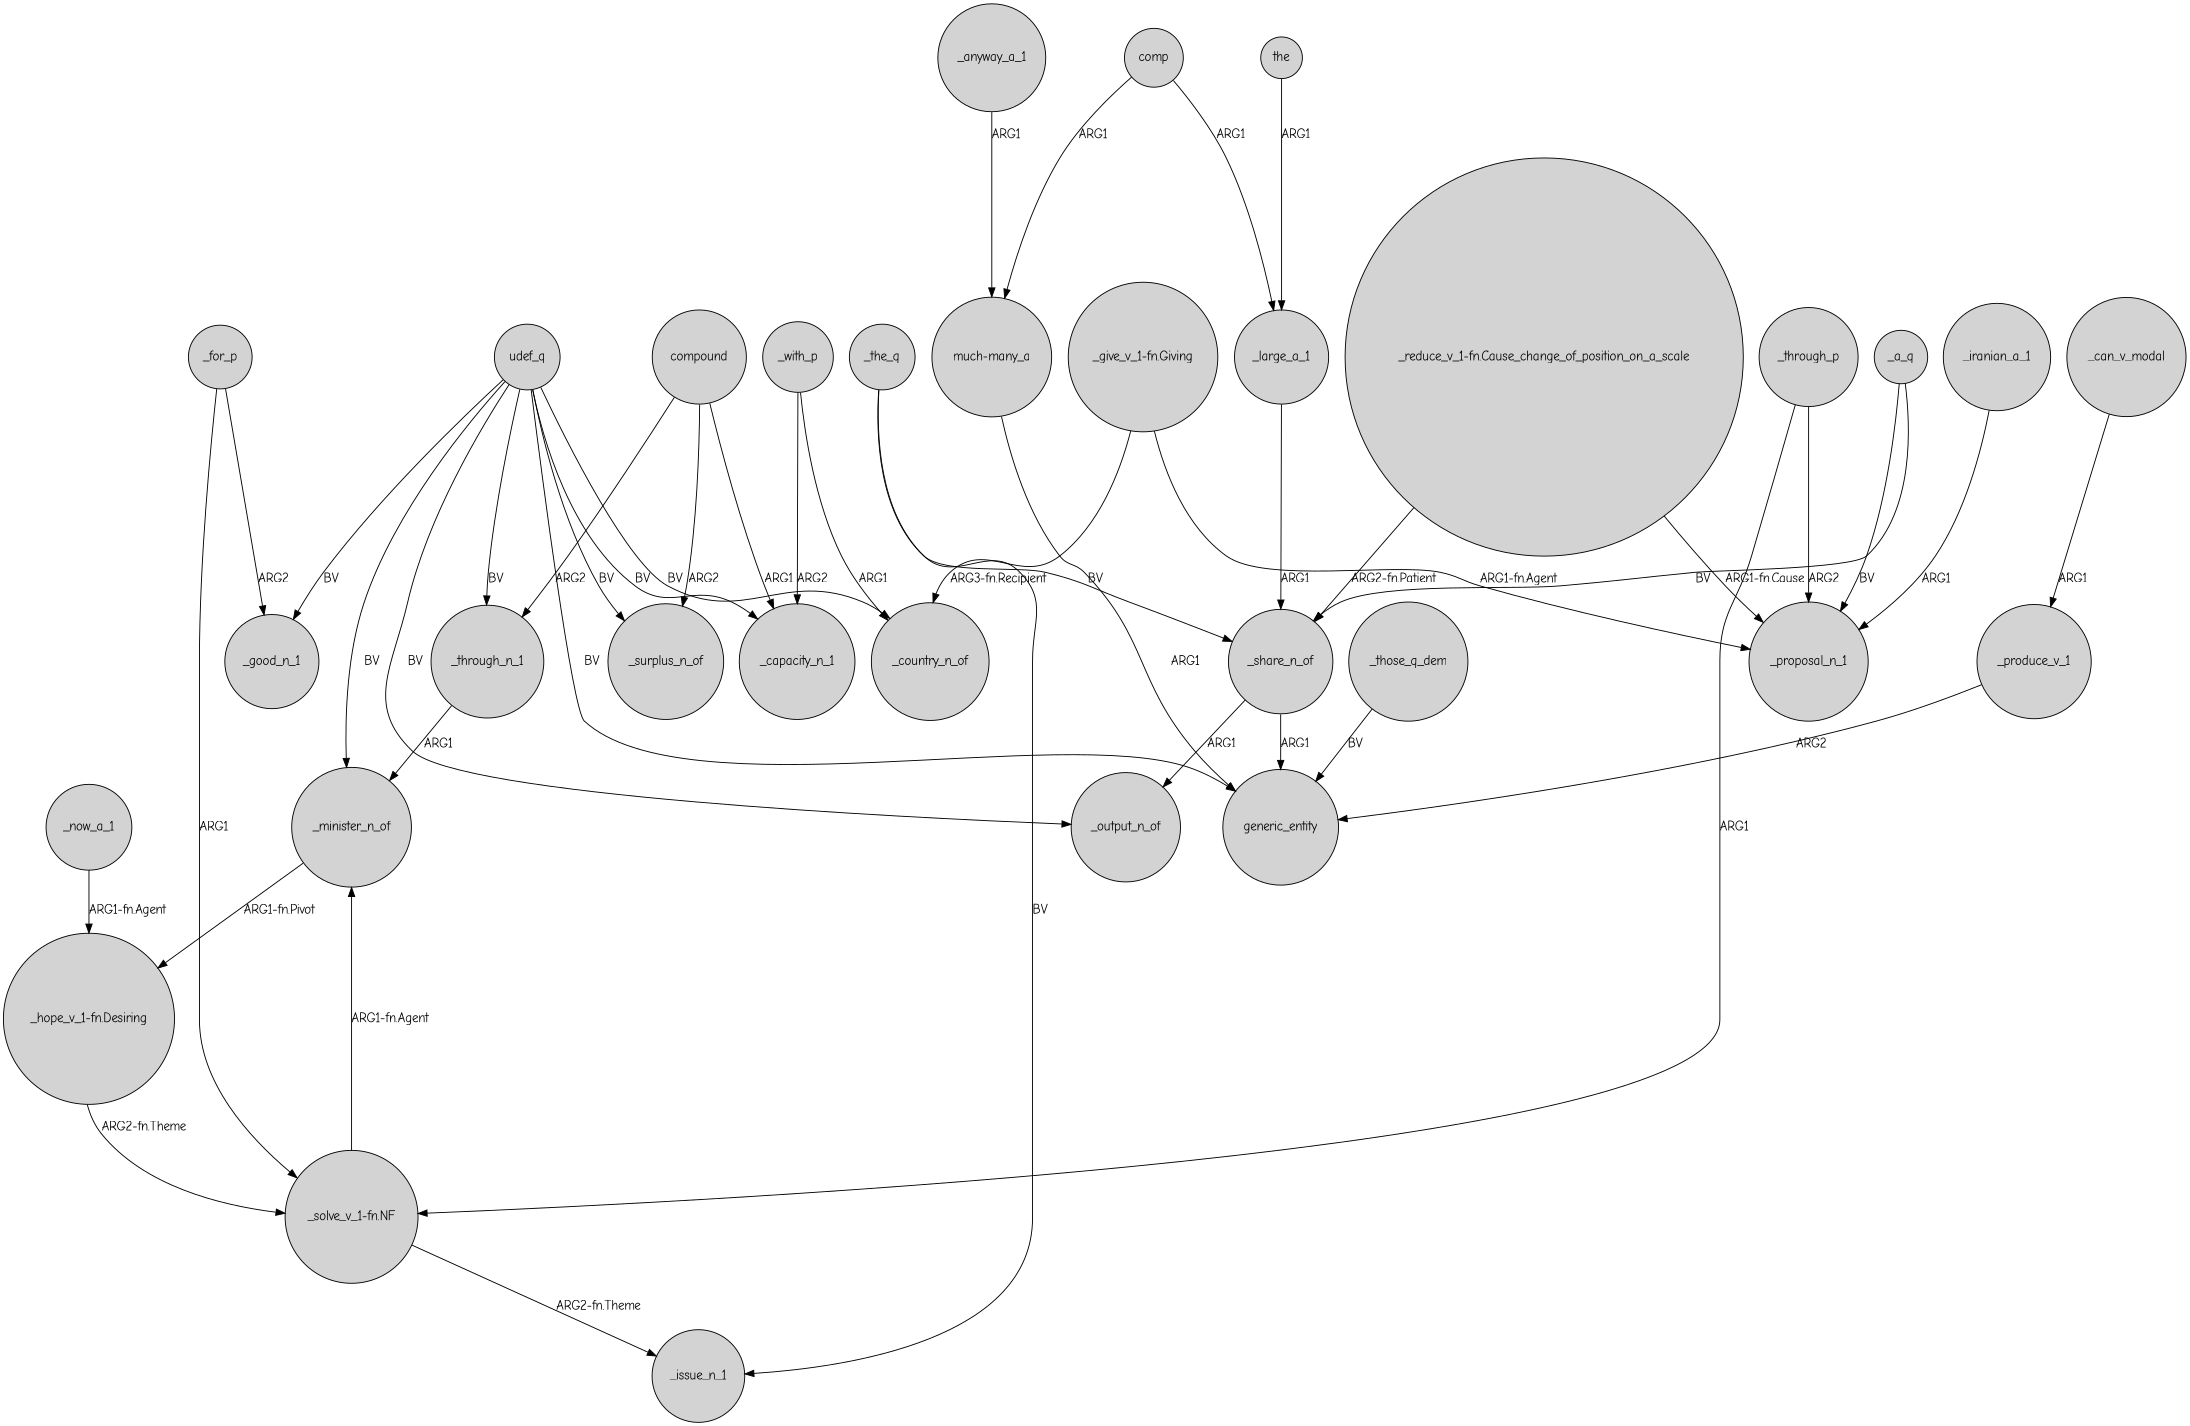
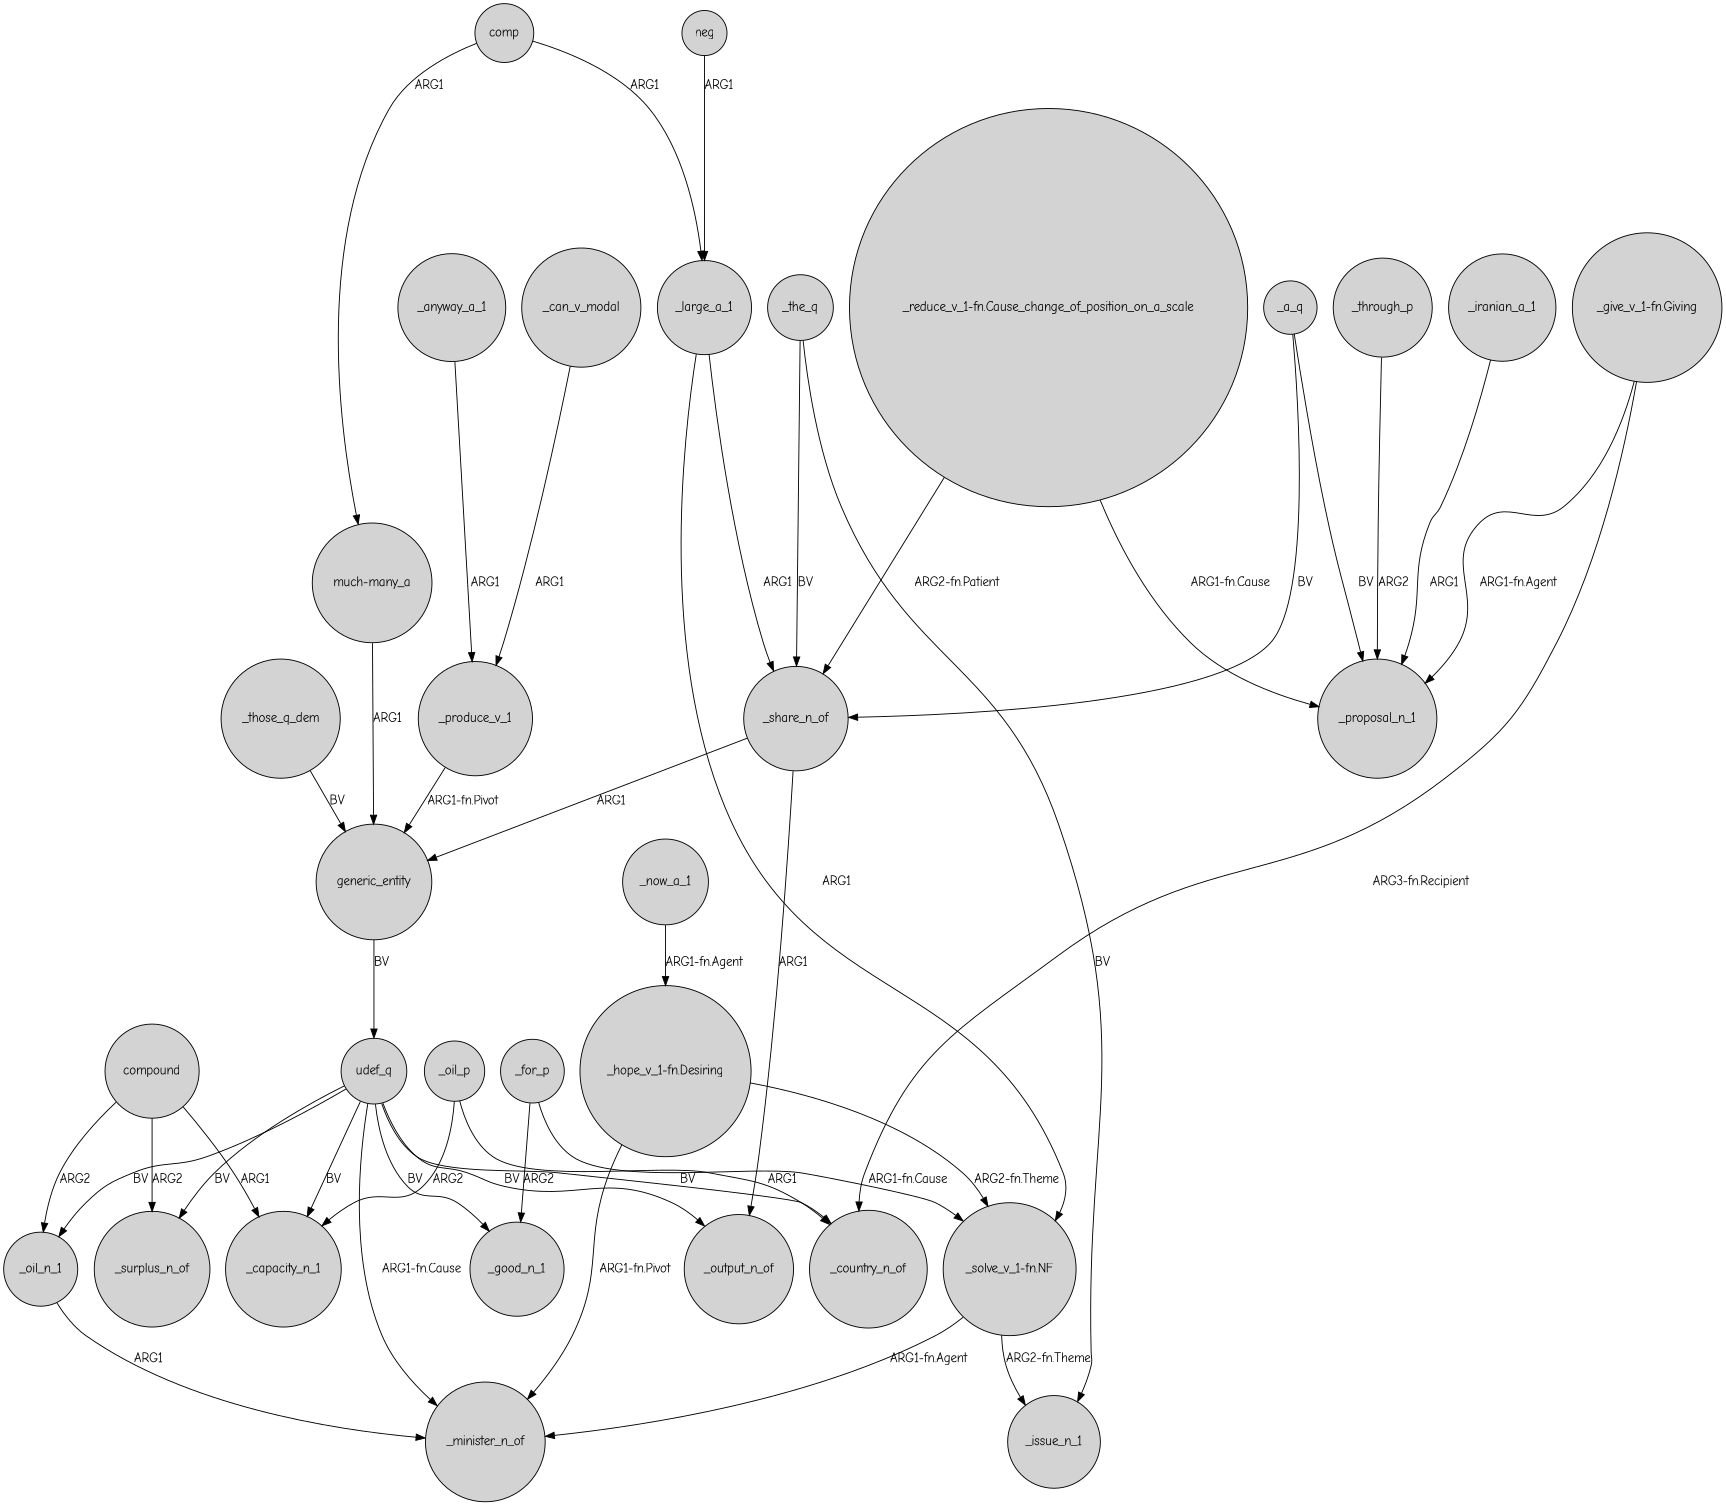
(1282, 58) -> (704, 33)
(992, 200) -> (463, 507)
(798, 357) -> (455, 1071)
(372, 662) -> (422, 1269)
(487, 662) -> (41, 1269)
(1811, 744) -> (463, 801)
(737, 762) -> (374, 984)
(214, 827) -> (908, 1180)
(234, 913) -> (591, 1274)
(1399, 1133) -> (746, 847)
